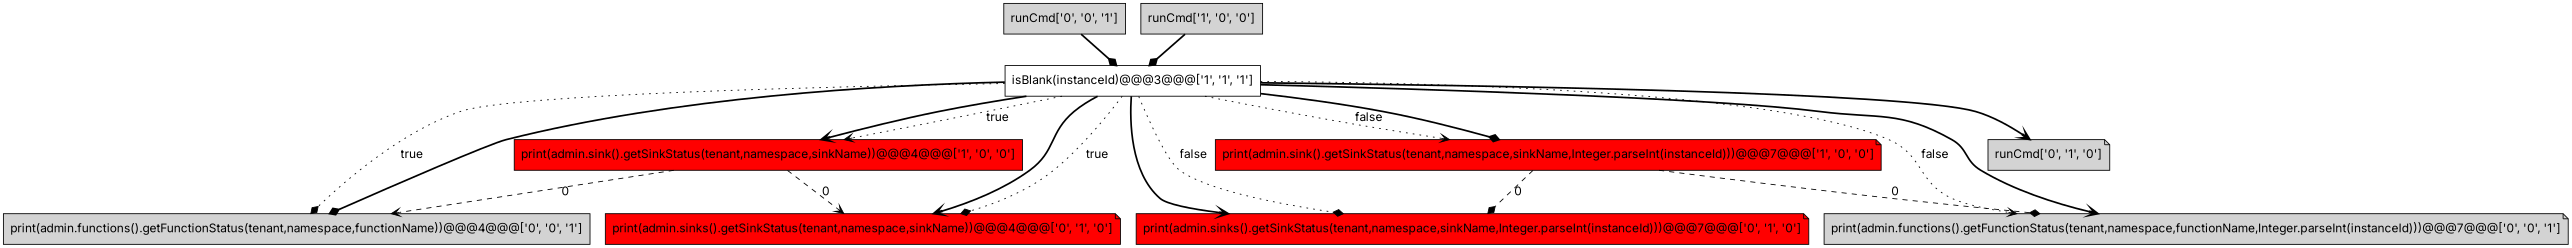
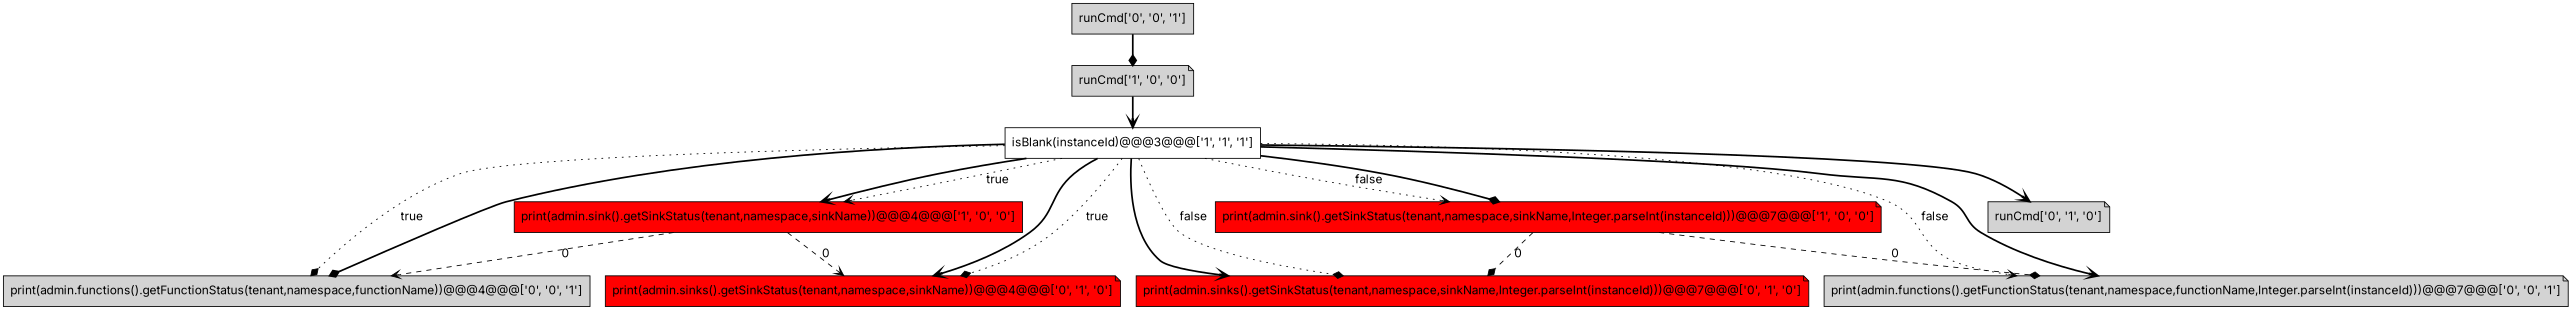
(1202, 19) -> (1133, 81)
(1095, 46) -> (1133, 45)
(1171, 46) -> (1133, 108)
